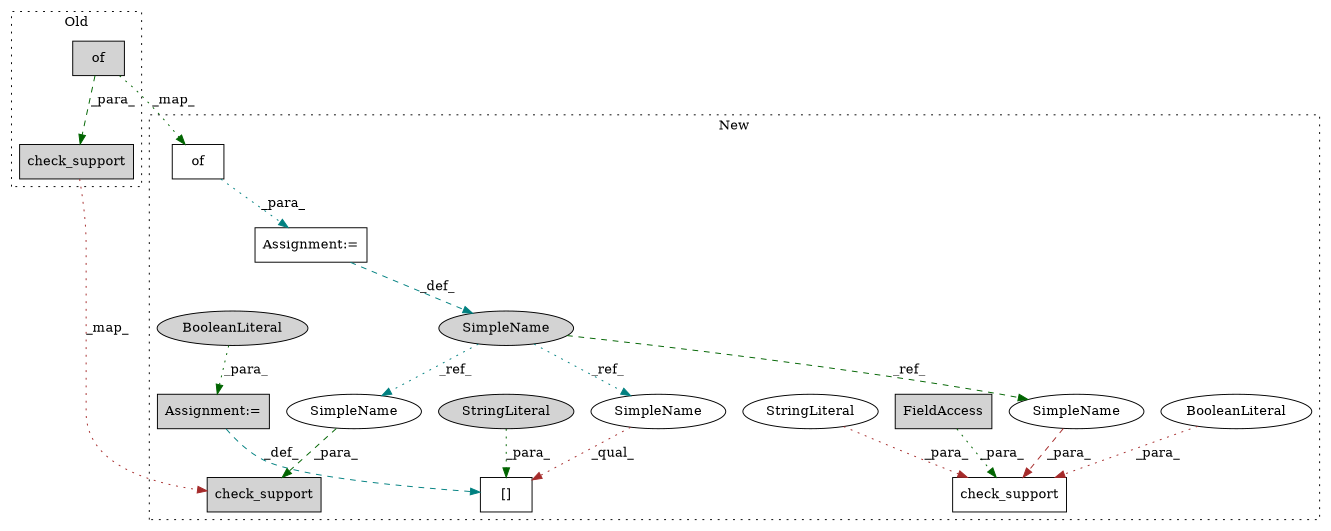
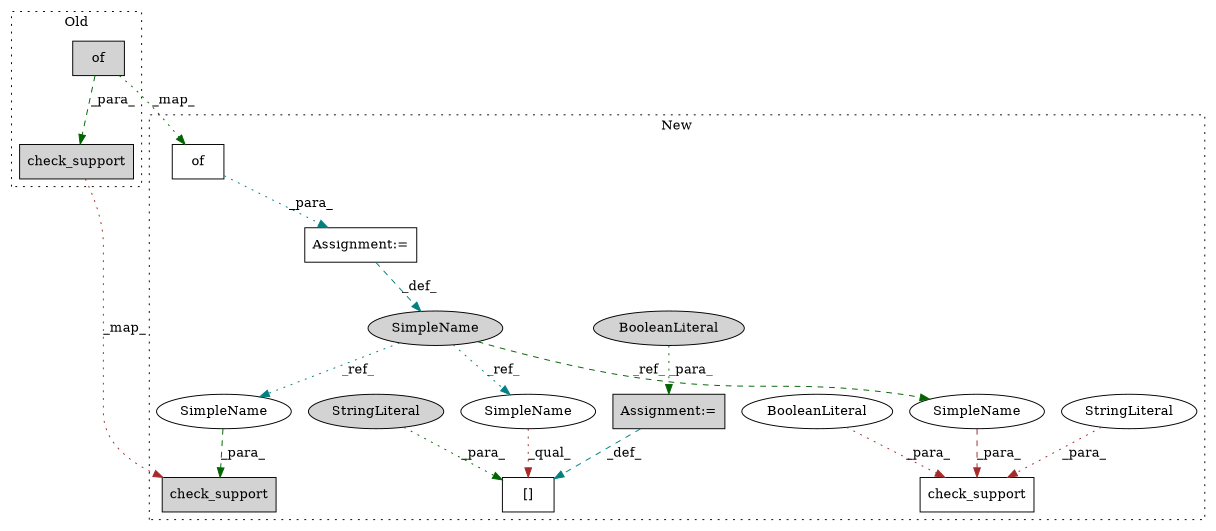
(944, 411) -> none
